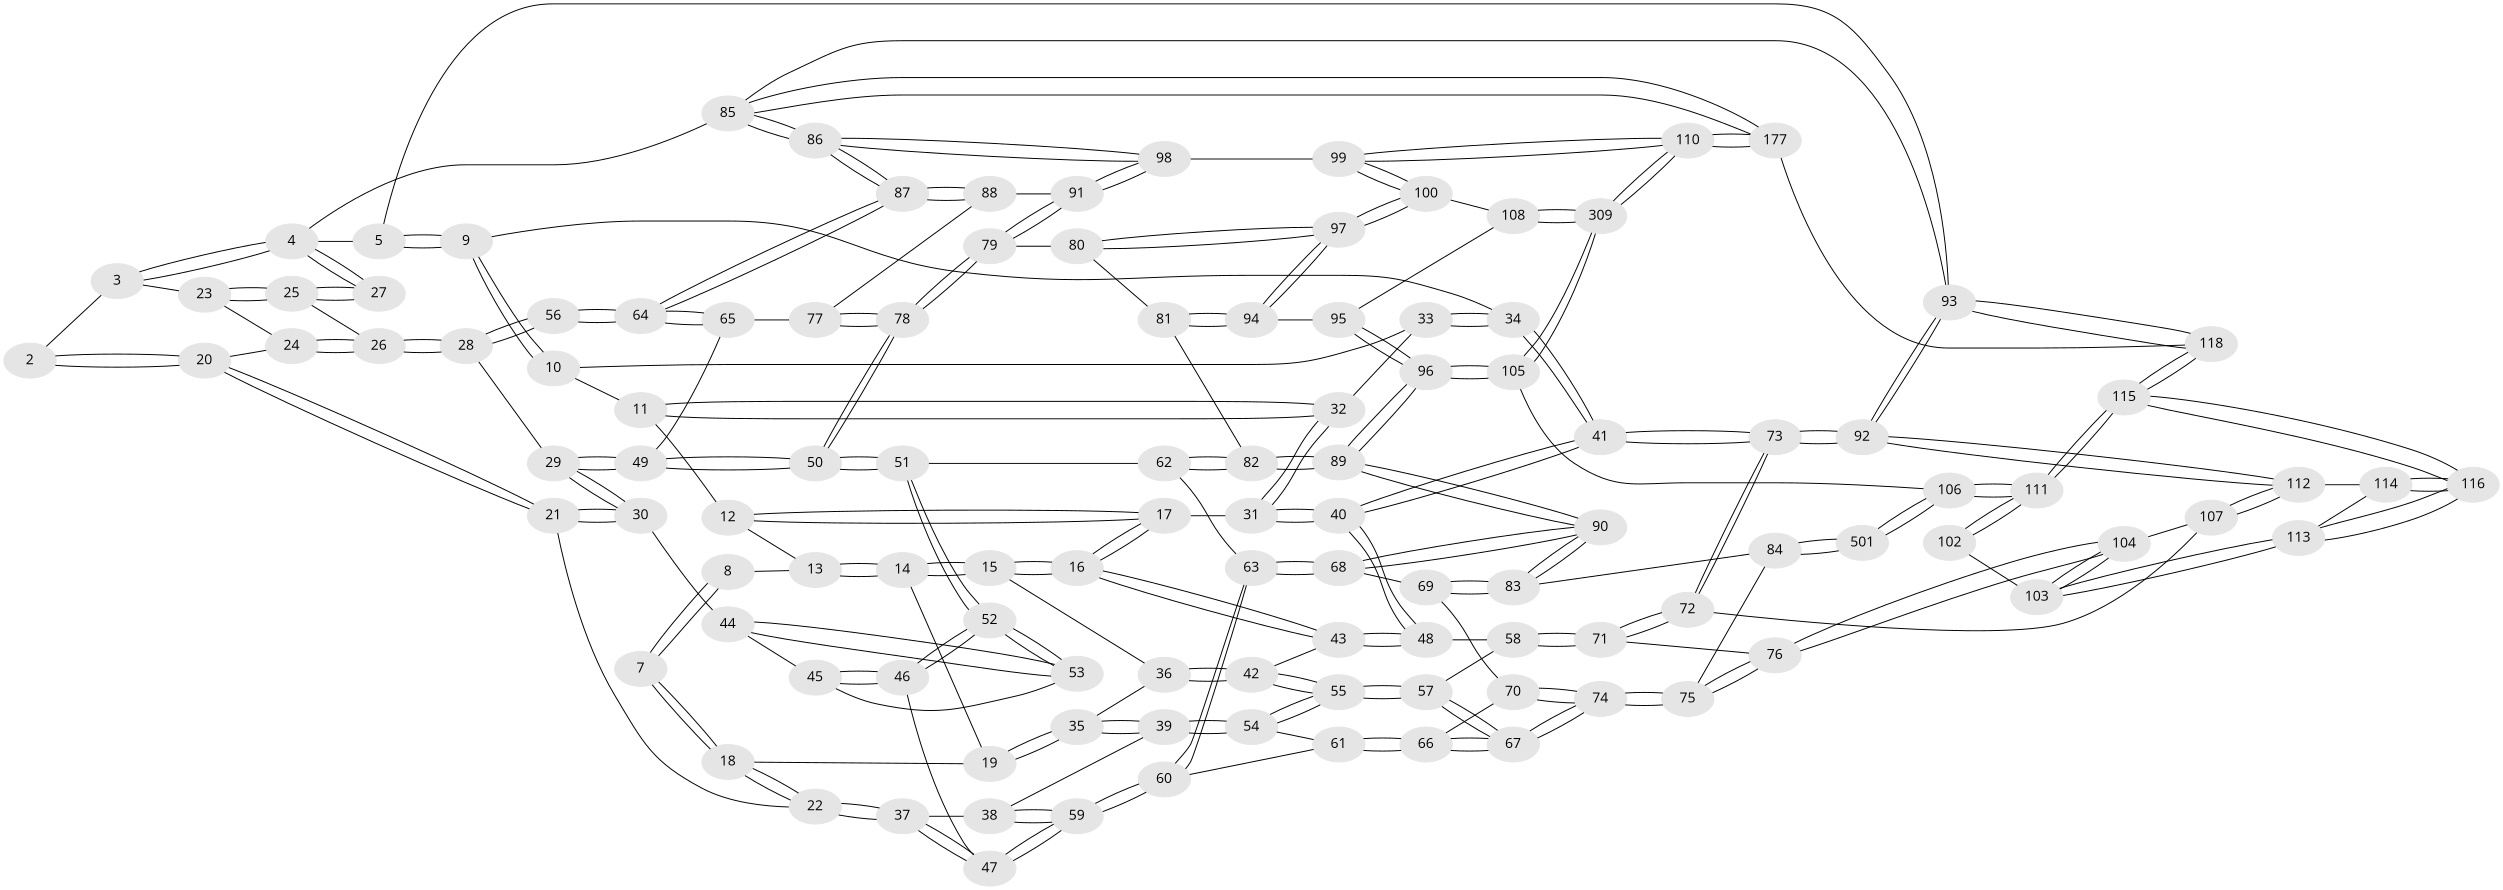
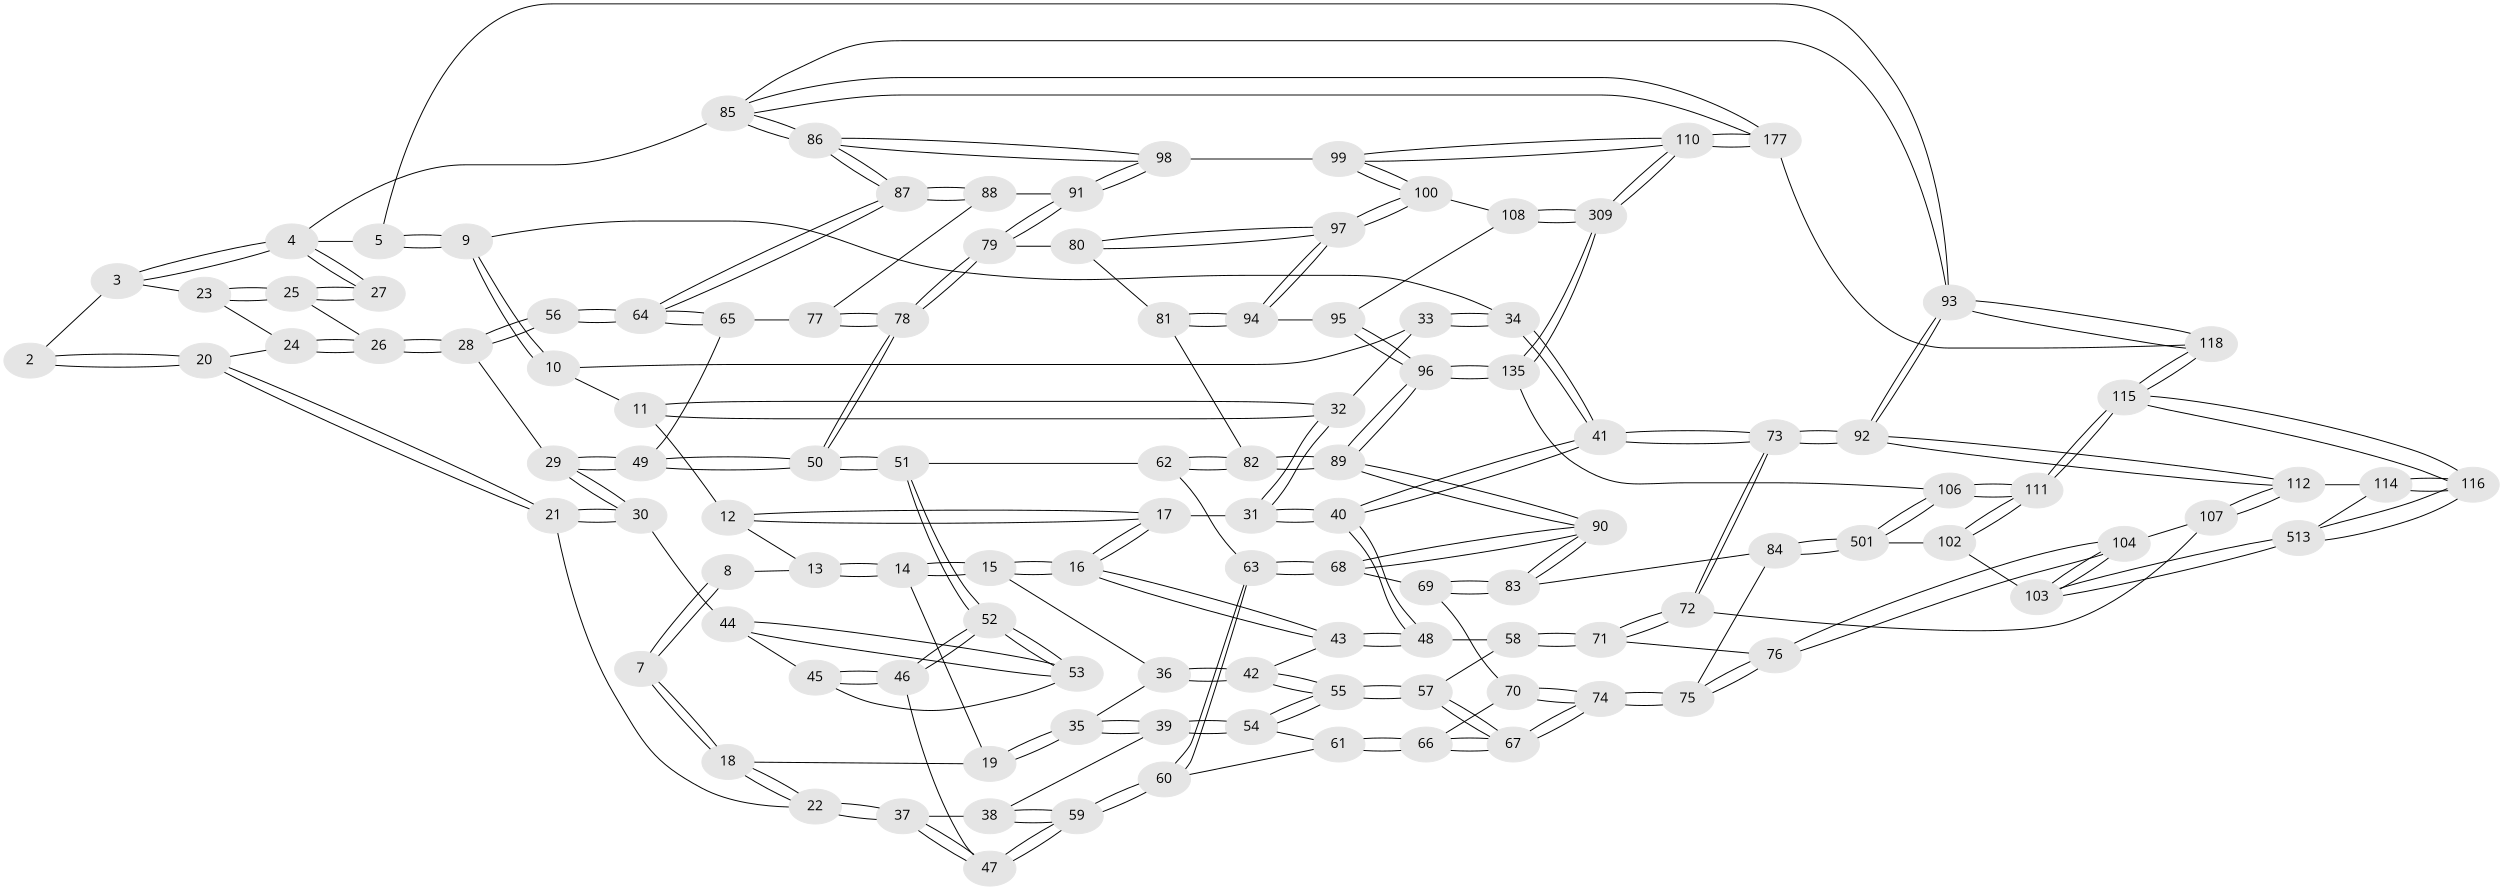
(1513, 372) -> (1513, 372)
(2299, 538) -> (2299, 538)
none -> (1906, 543)
